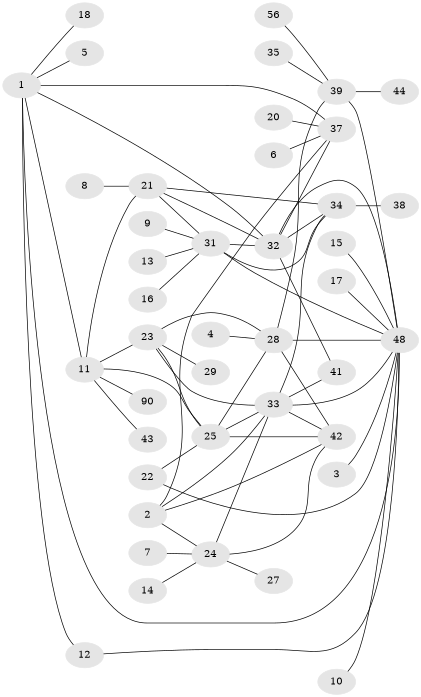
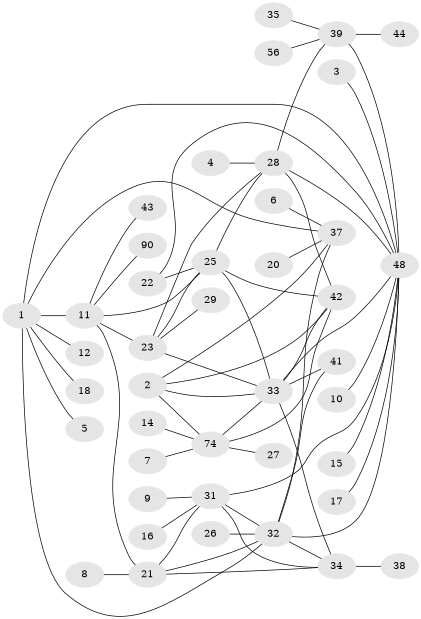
(148, 262) -> none
none -> (211, 534)
(211, 554) -> (211, 444)
(356, 632) -> none
